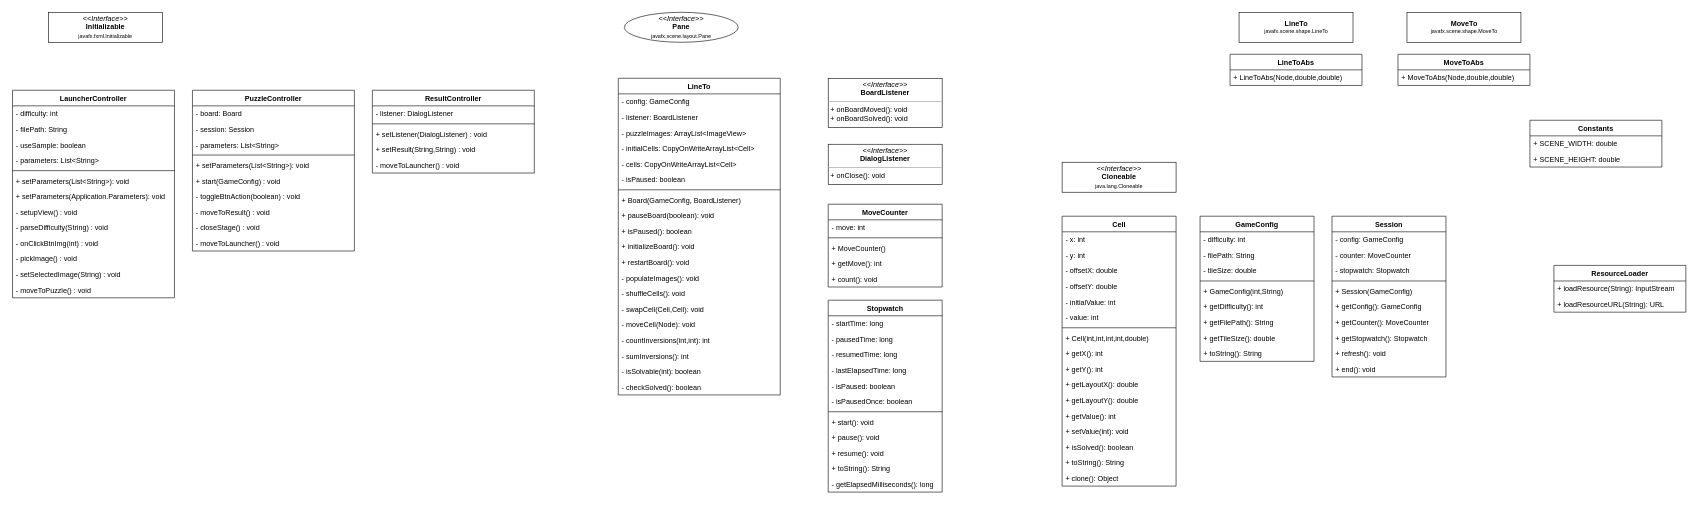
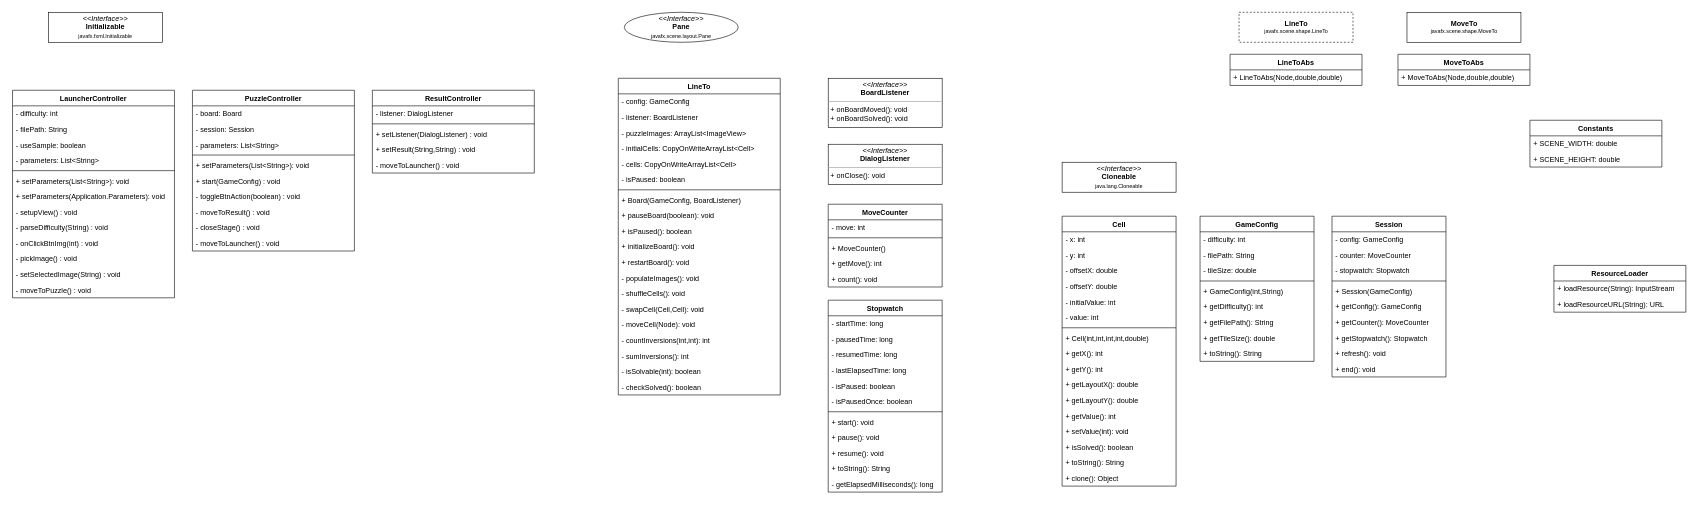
(1296, 27) -> (1296, 27)
